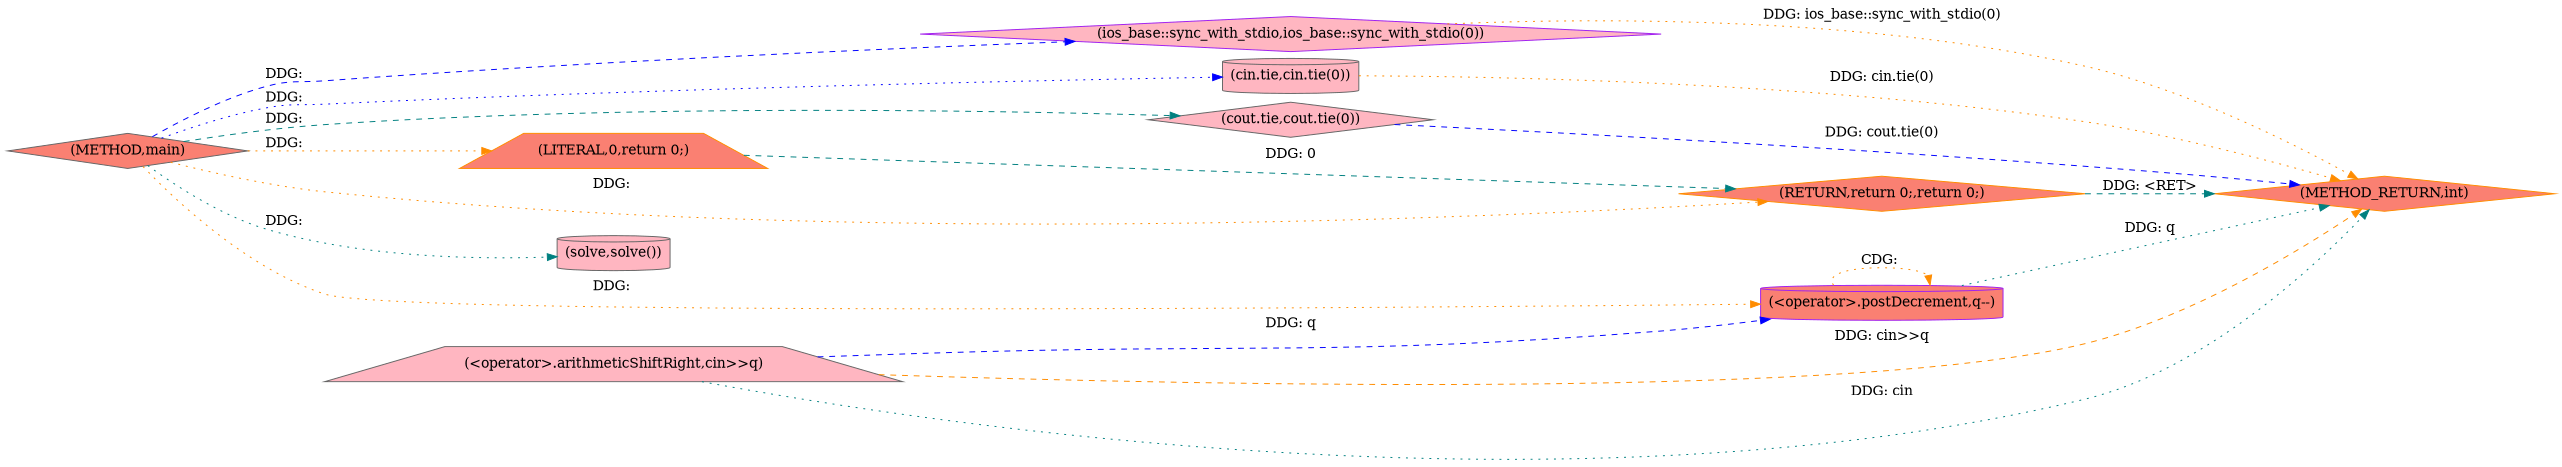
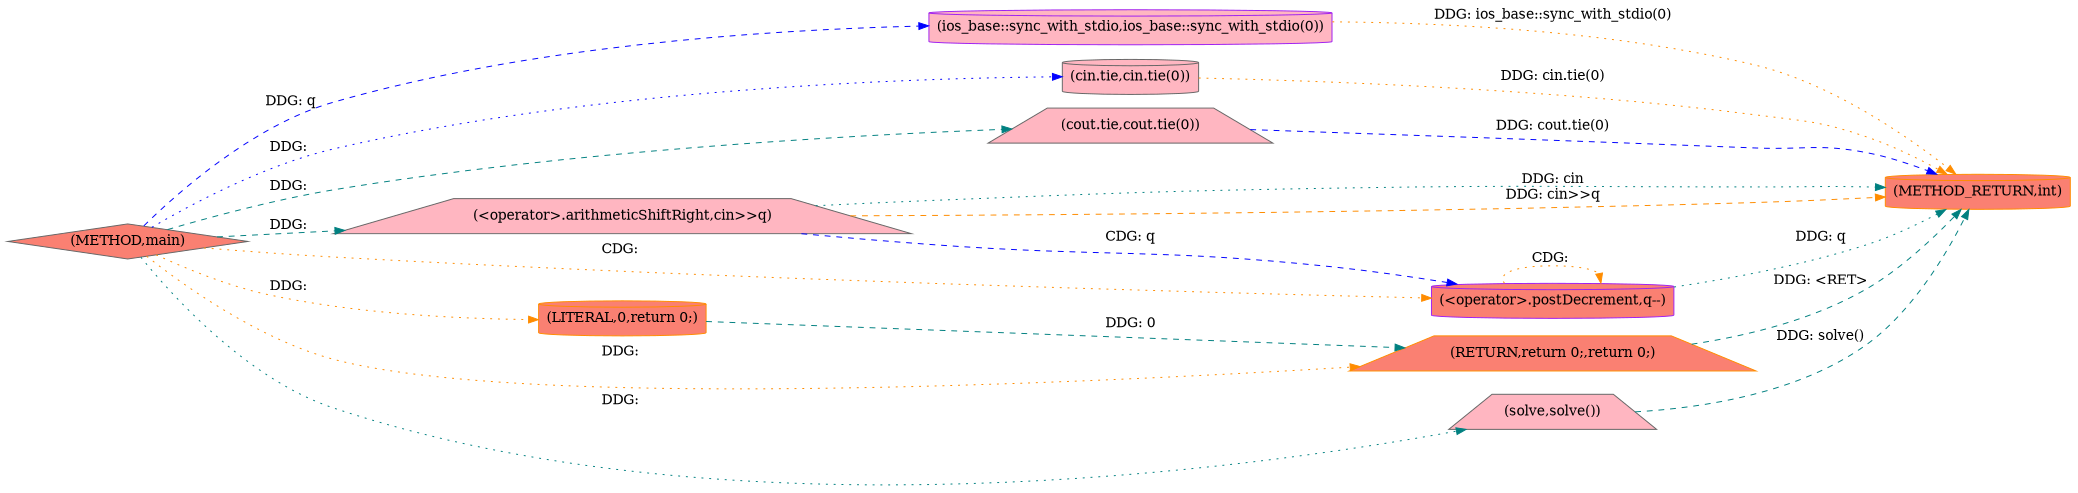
(1291, 34) -> (1130, 27)
(286, 74) -> (290, 102)
(1291, 120) -> (1130, 126)
(614, 151) -> (622, 318)
(1882, 194) -> (1553, 353)
(2384, 194) -> (1978, 192)
none -> (276, 234)
(614, 253) -> (1553, 412)
(614, 287) -> (622, 250)
(1291, 324) -> (1130, 237)
none -> (1831, 366)
